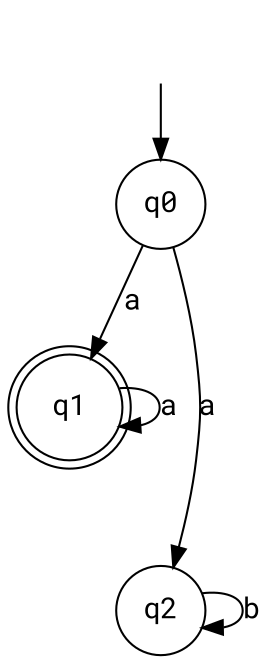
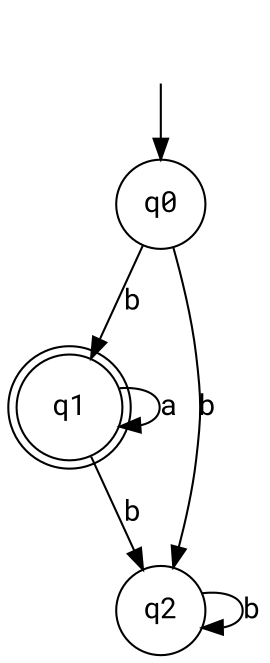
(133, 302) -> (133, 302)
(207, 407) -> (207, 407)
none -> (113, 503)
